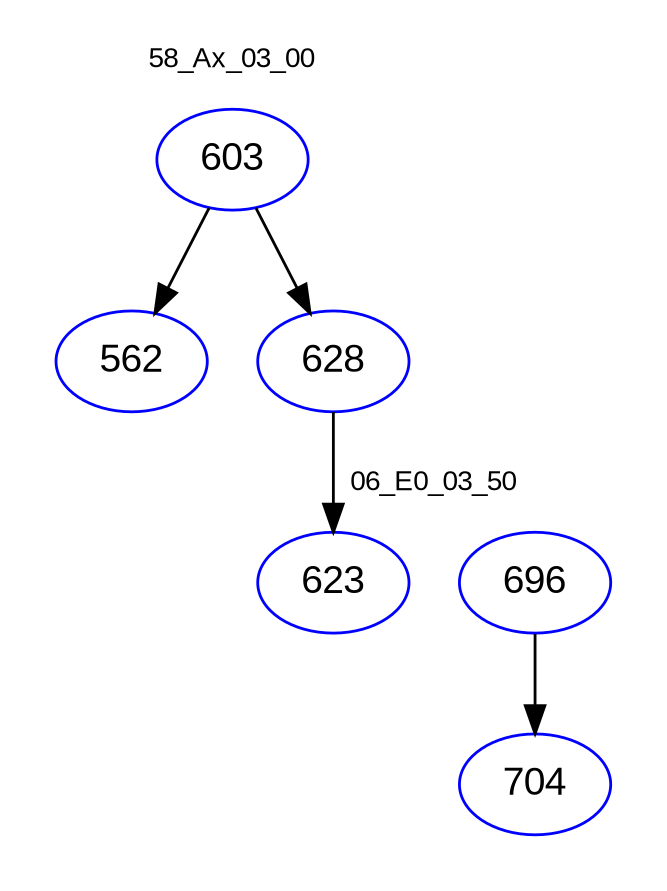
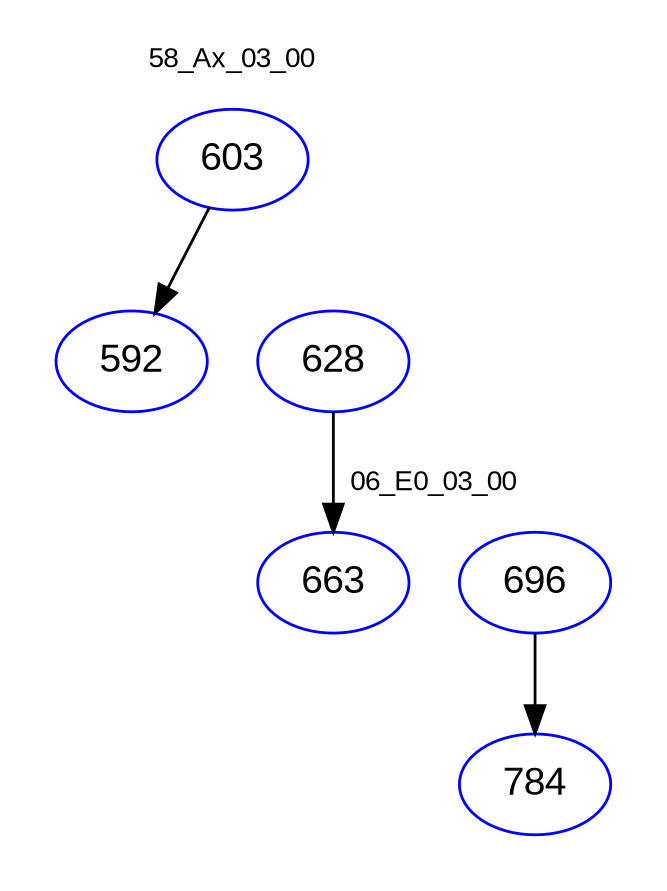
(276, 248) -> none
(132, 361) -> (132, 361)
(434, 483) -> (434, 483)
(333, 583) -> (333, 583)
(535, 784) -> (535, 784)
